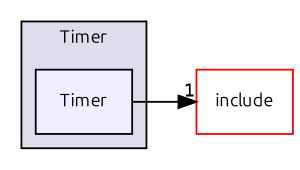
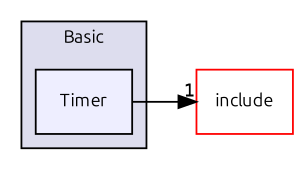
(84, 38) -> (84, 38)
